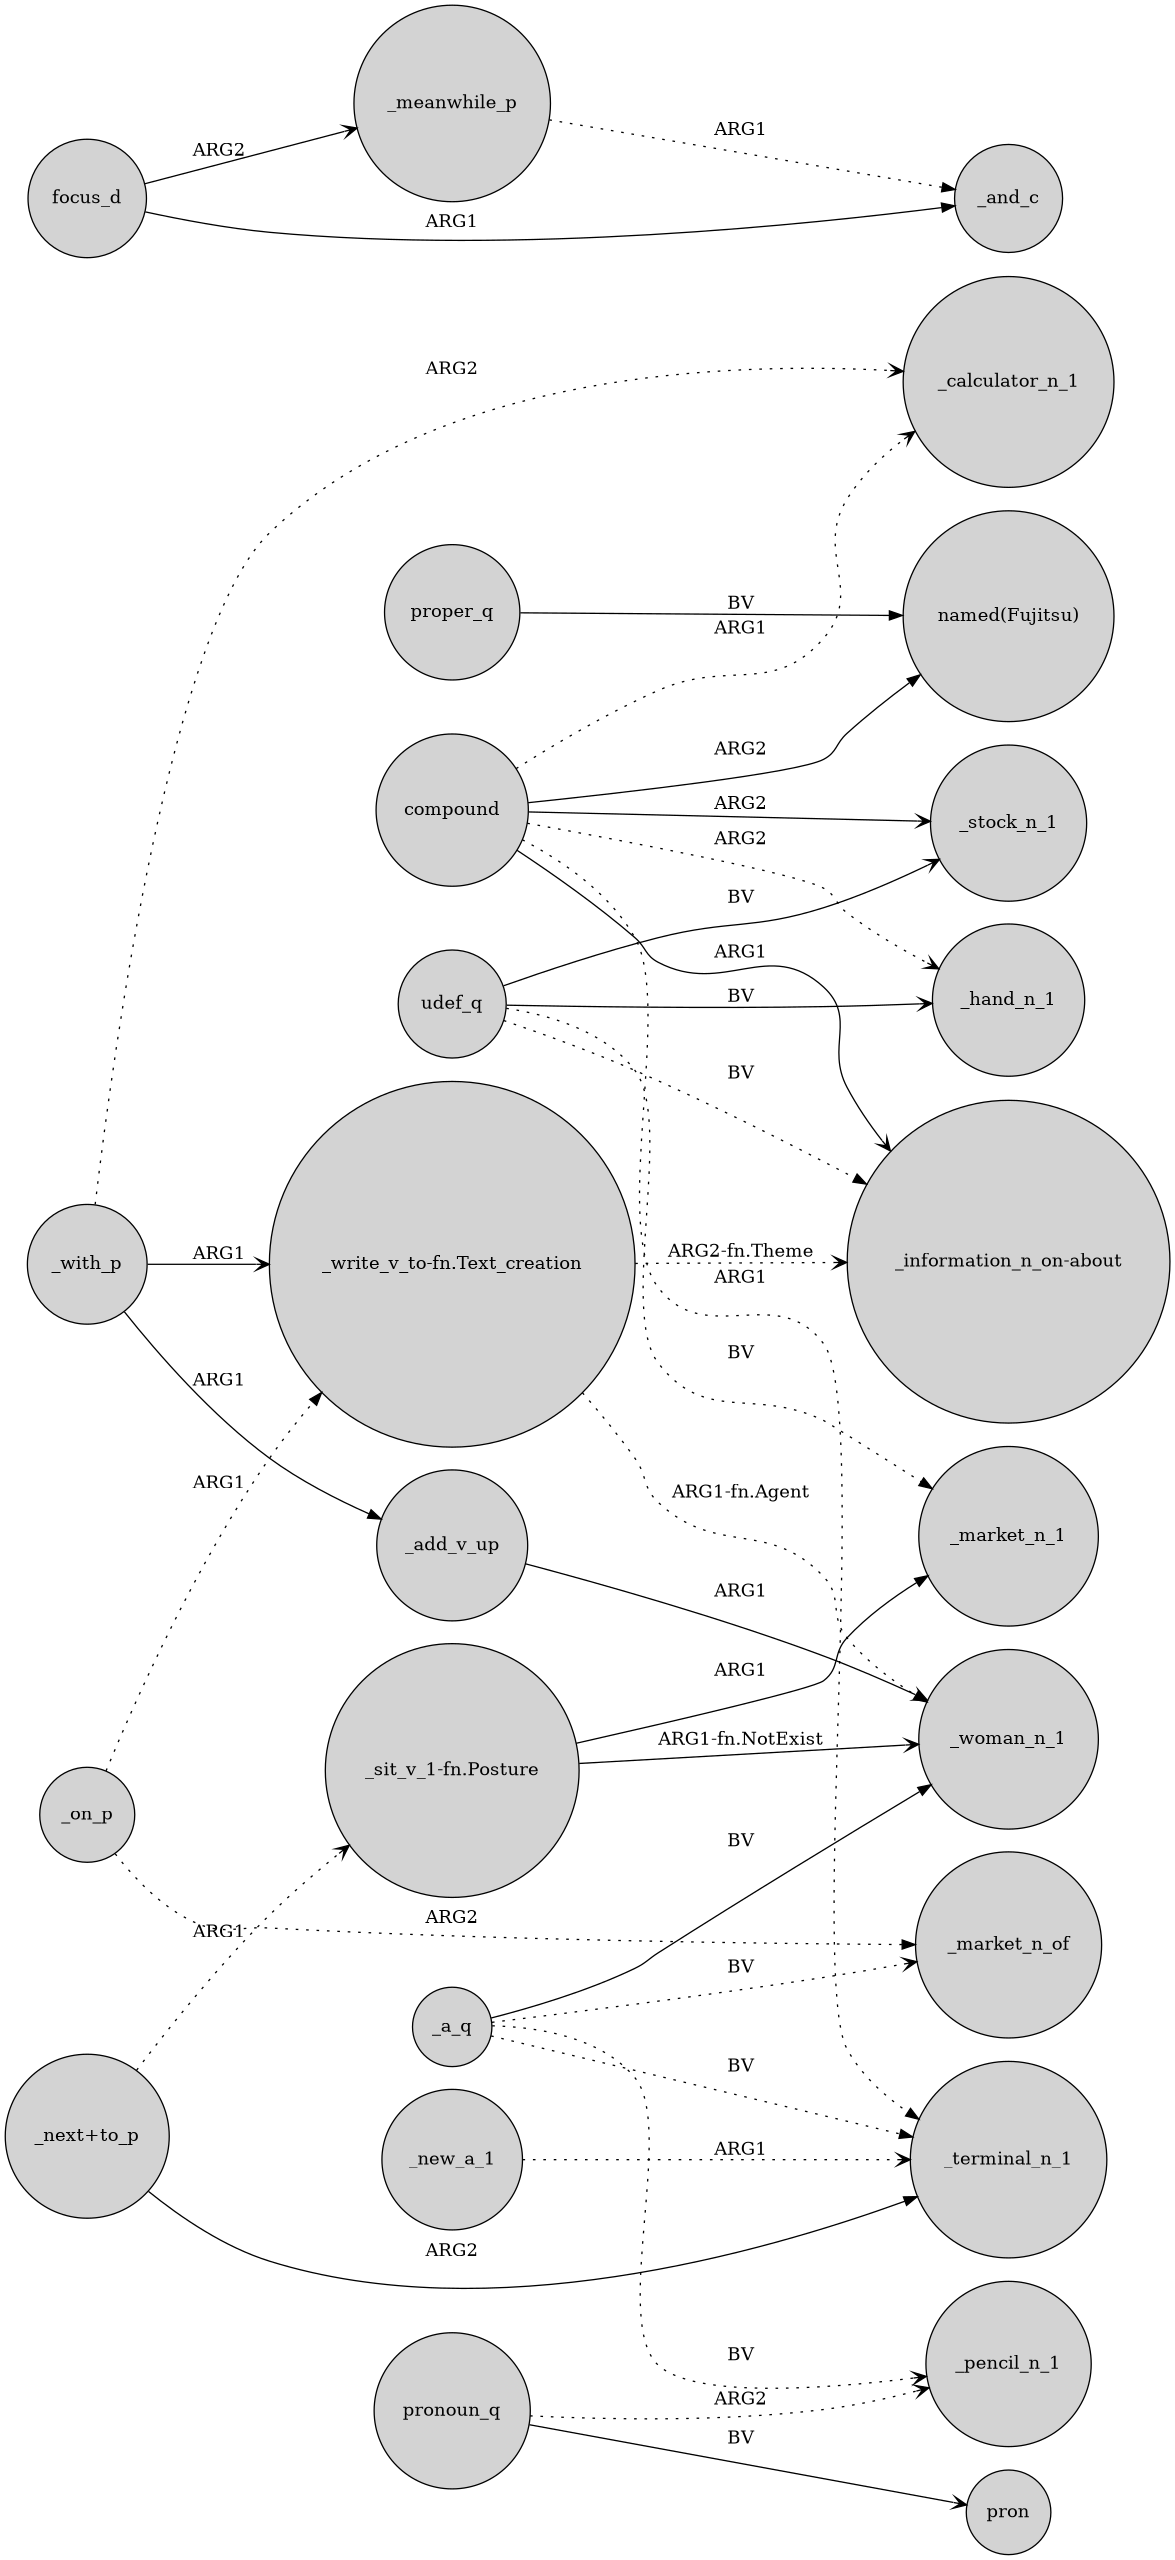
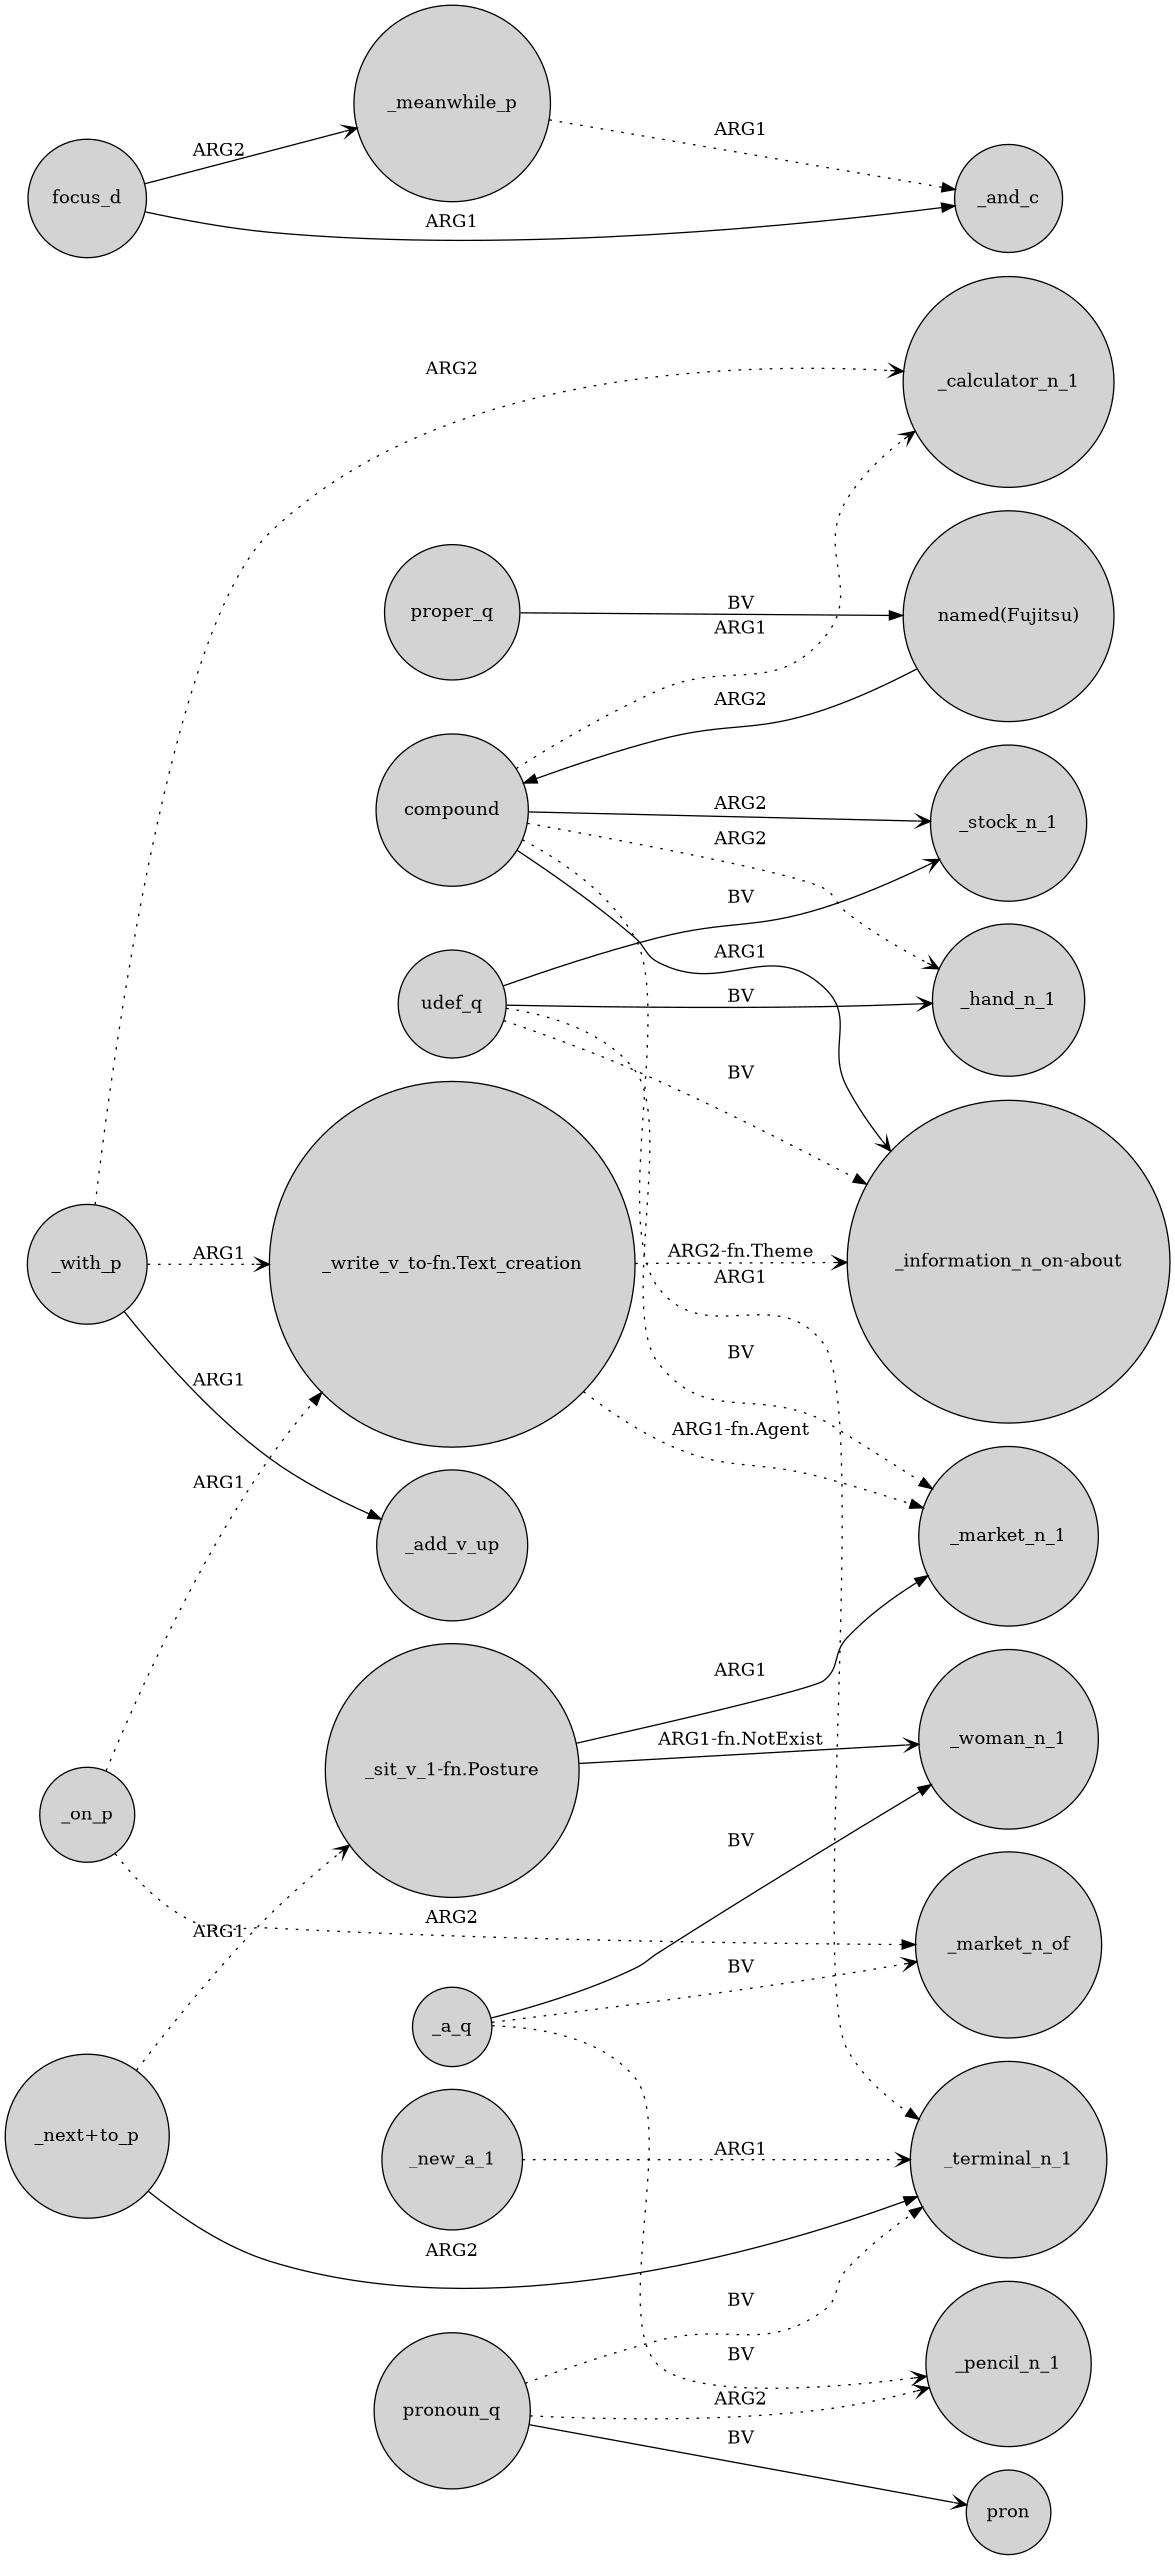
(734, 778) -> (728, 728)
(202, 1264) -> (202, 1264)
(753, 1540) -> (740, 1464)
(723, 1621) -> none
(695, 2085) -> (740, 2335)
